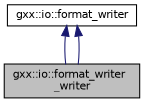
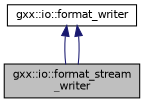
(72, 81) -> (72, 81)
